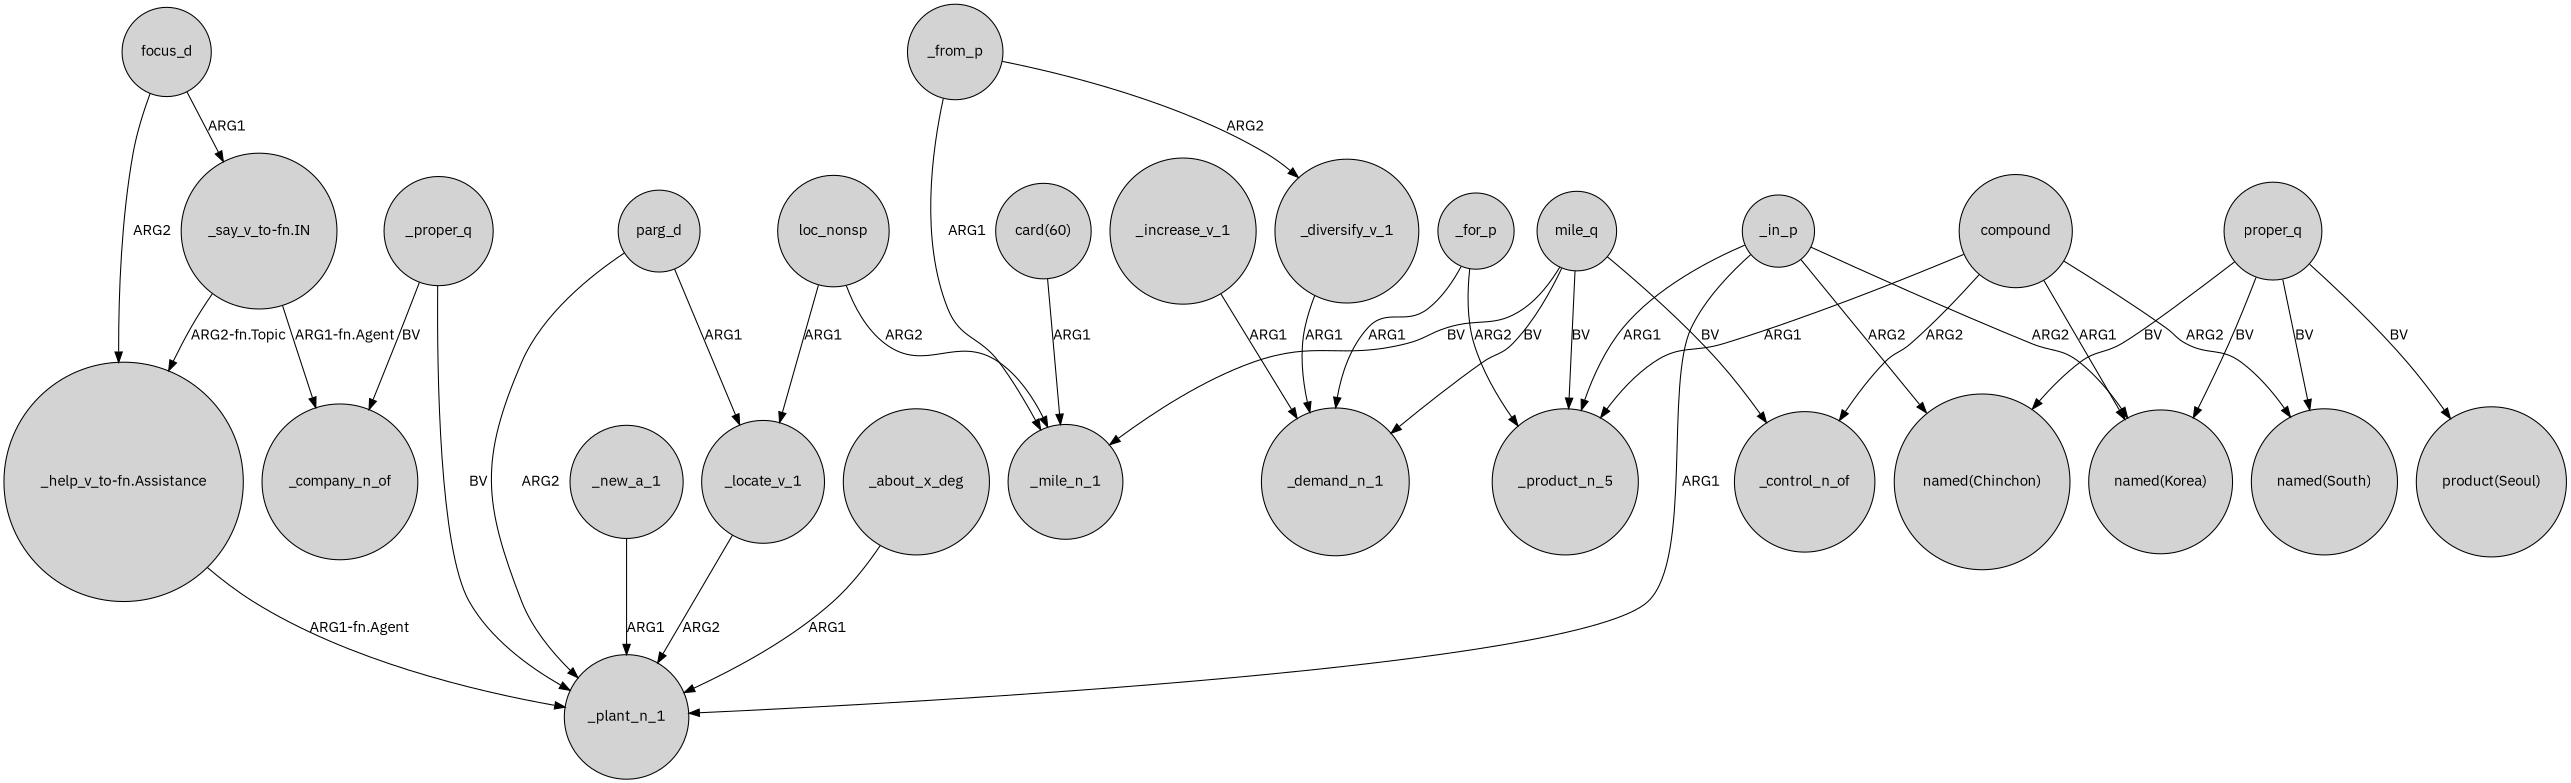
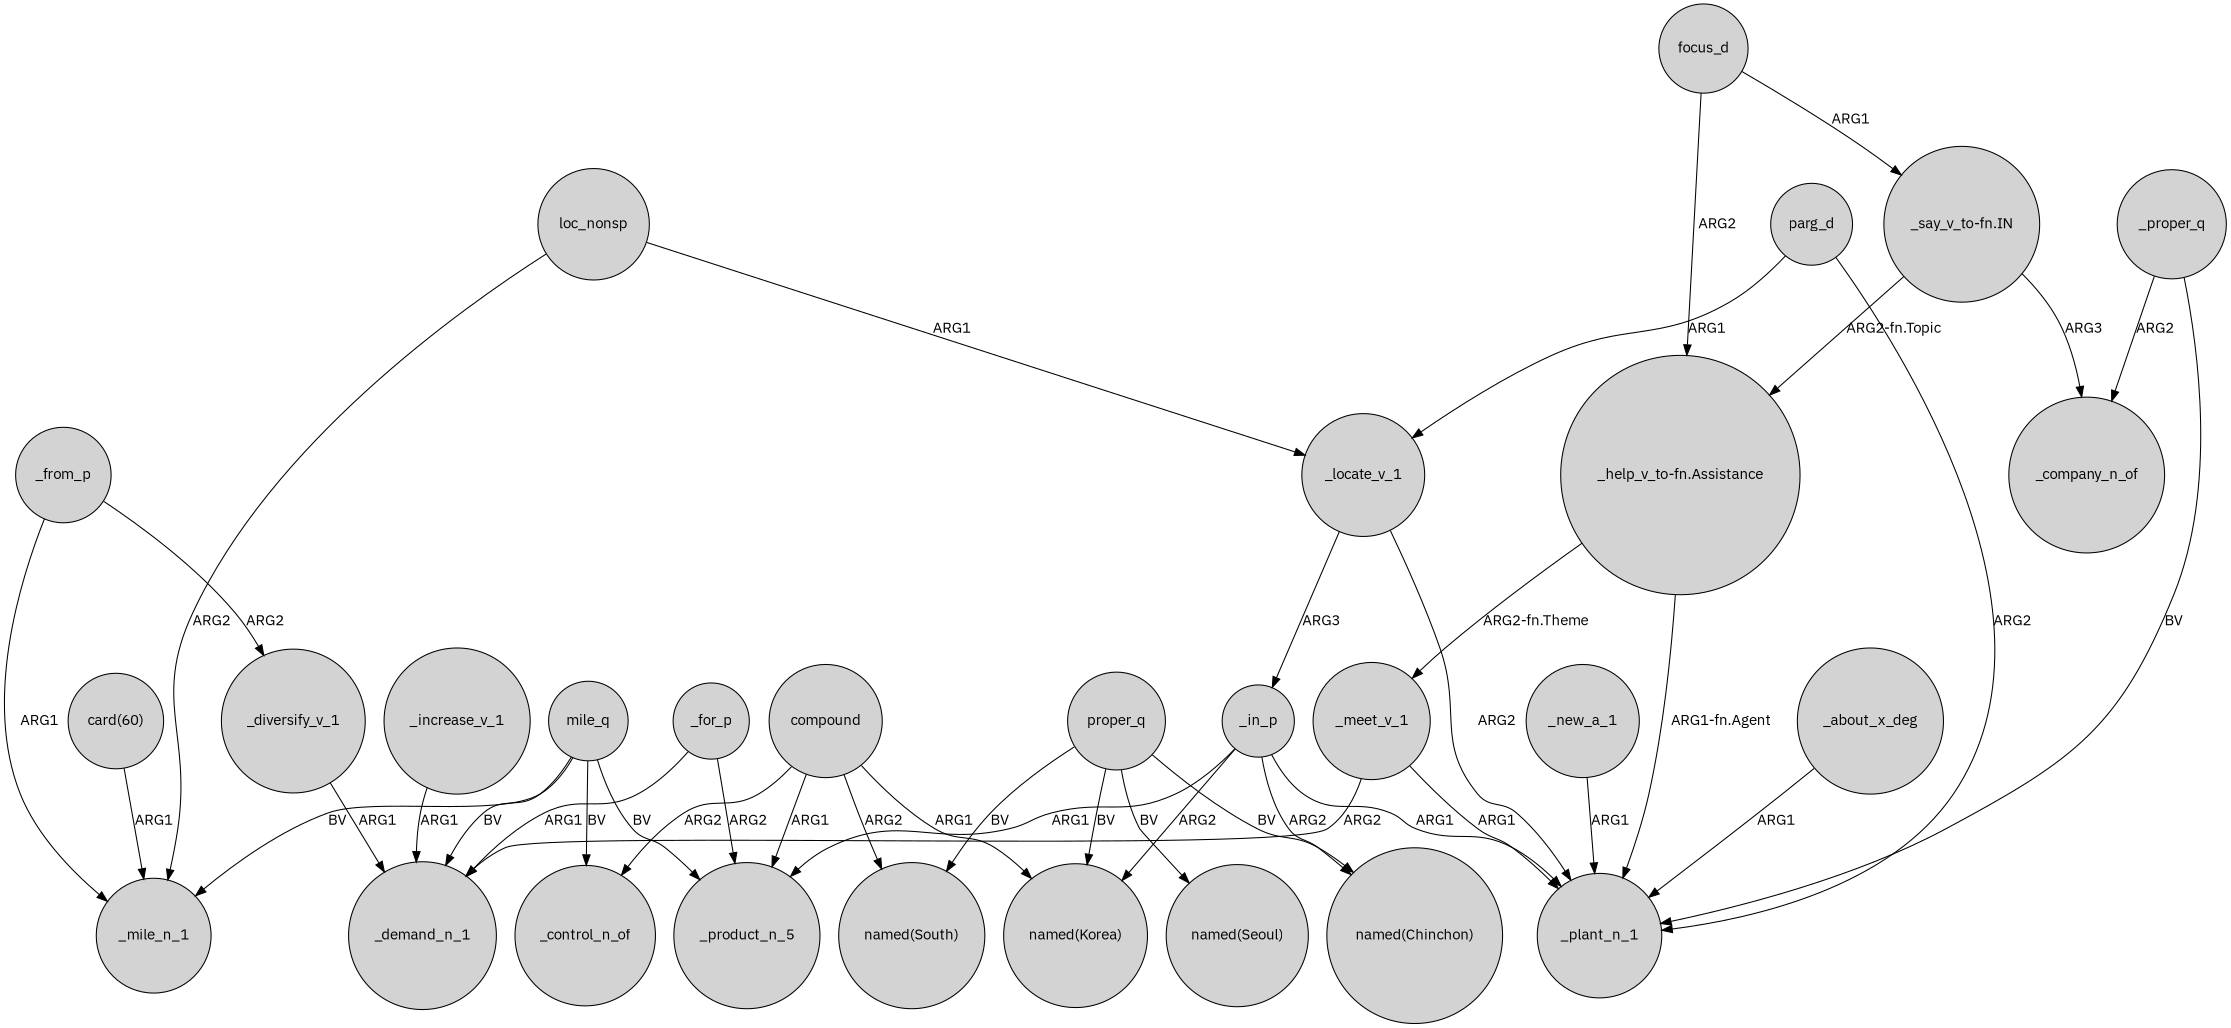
(345, 336) -> (2084, 329)
(411, 336) -> (2156, 329)
(2491, 482) -> (1237, 936)
none -> (1308, 605)
none -> (1372, 721)
